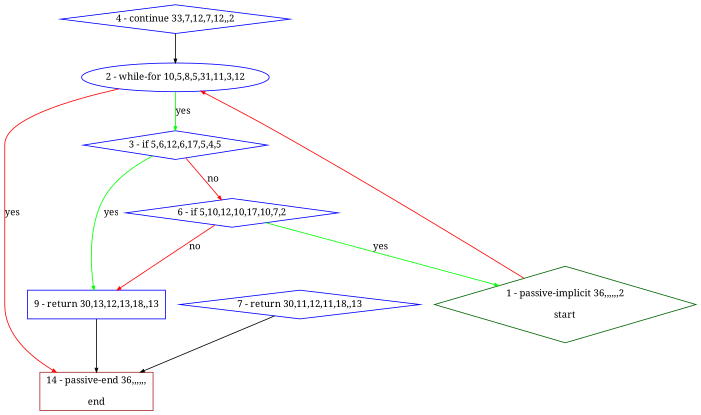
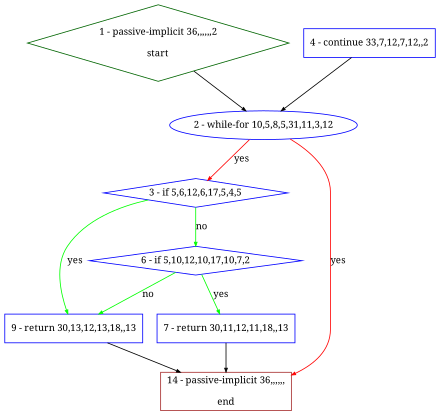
(175, 19) -> (370, 43)
(175, 109) -> (230, 159)
(202, 177) -> (196, 225)
(366, 183) -> (218, 90)
(380, 254) -> (210, 292)
(168, 256) -> (139, 292)
(300, 305) -> (226, 328)
(96, 391) -> (226, 391)
